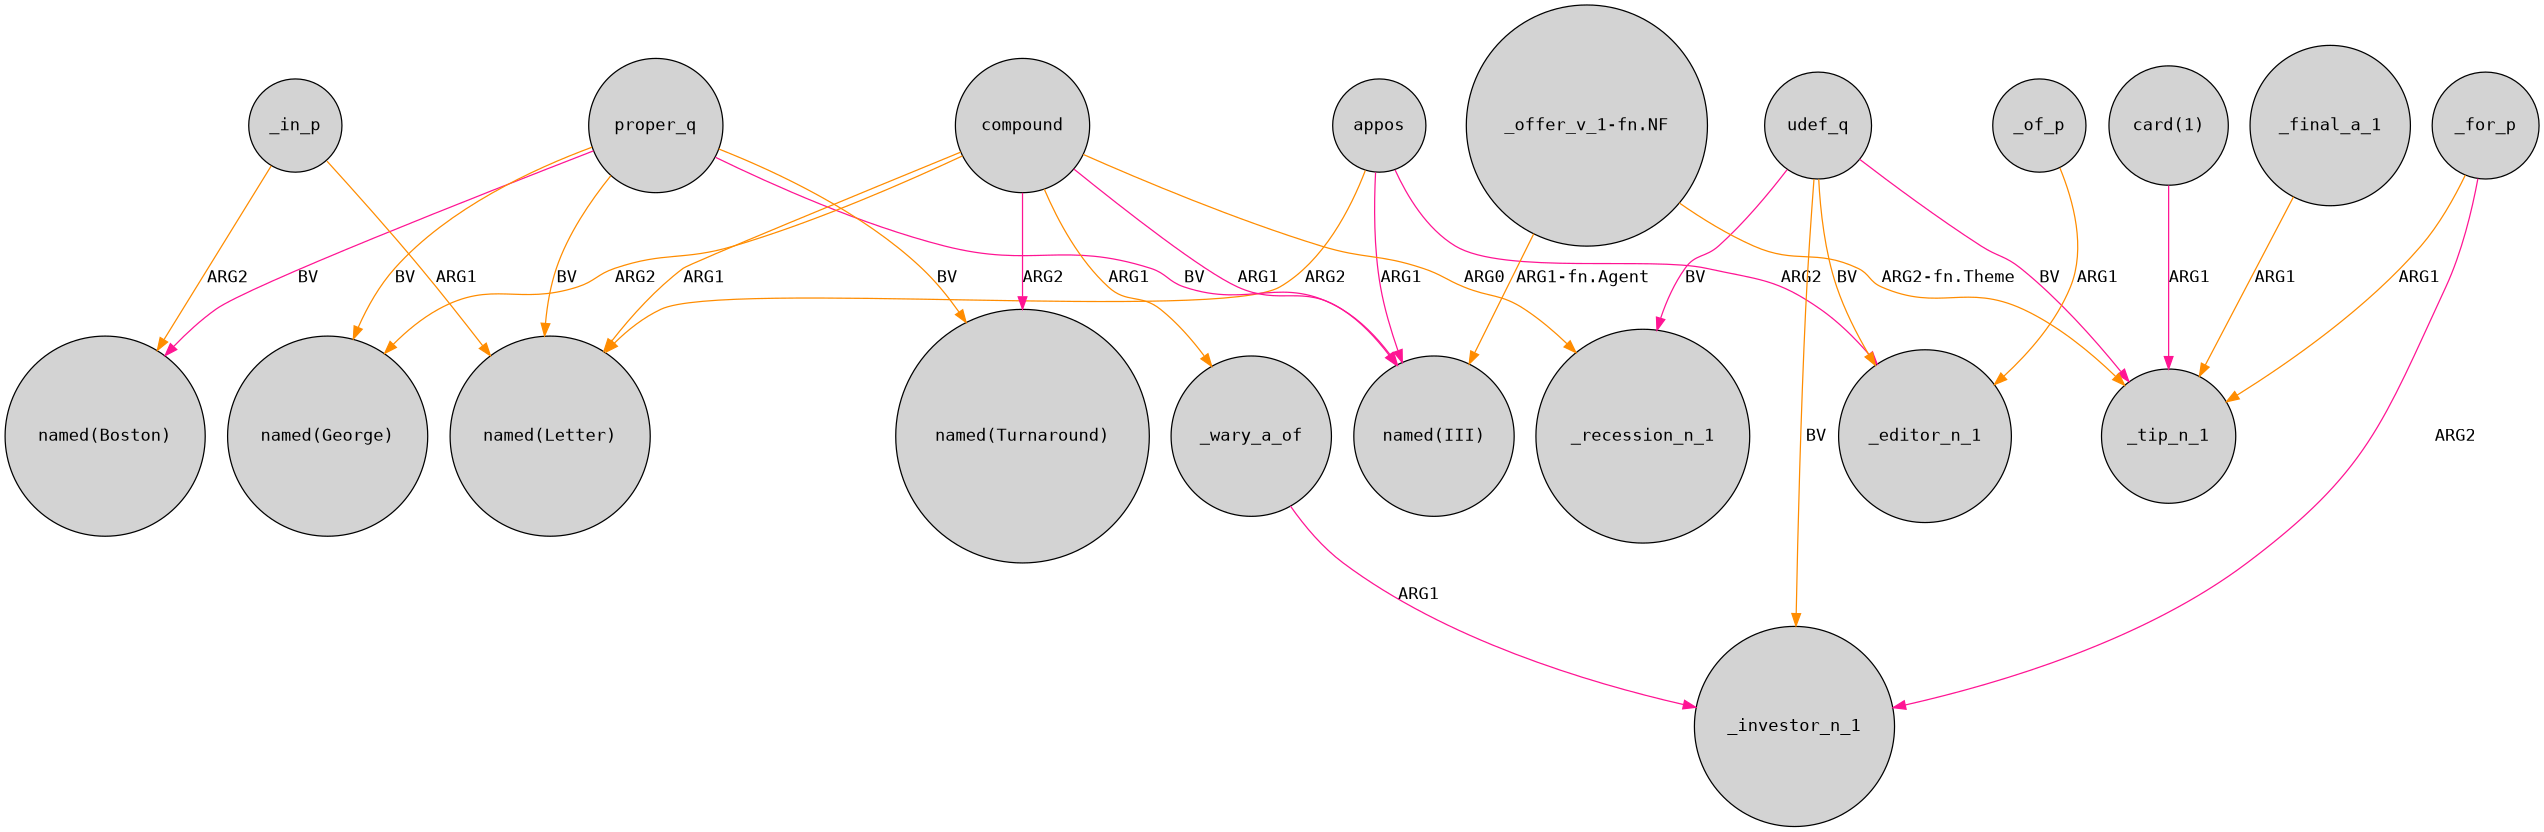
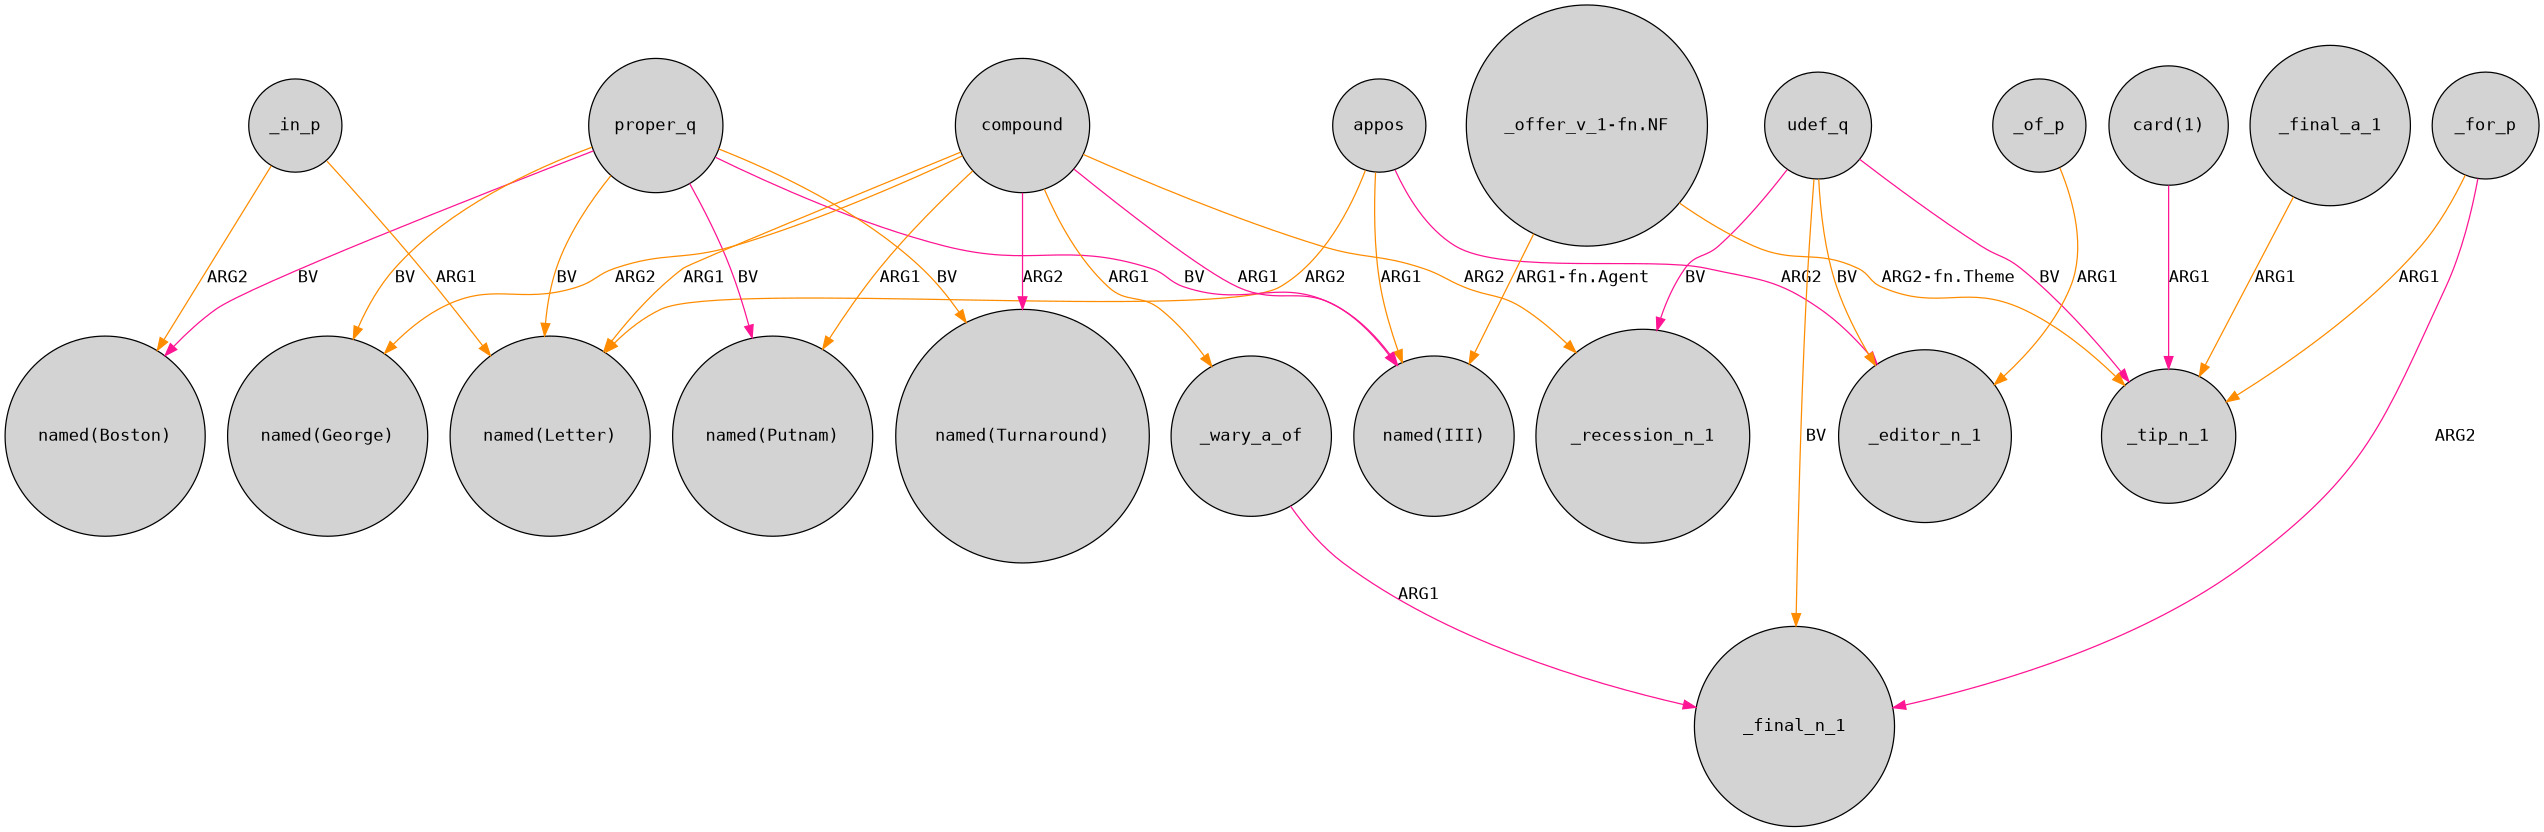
(1378, 267) -> (1378, 267)
(1485, 278) -> (1485, 278)
none -> (773, 436)
(1794, 726) -> (1794, 726)
